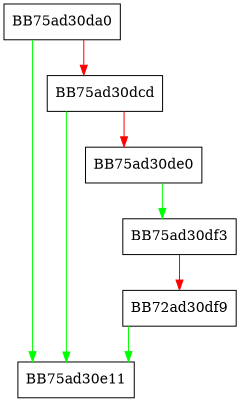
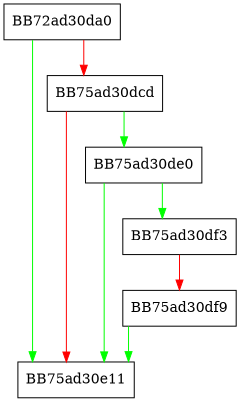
(62, 22) -> (62, 22)
(124, 124) -> (124, 124)
(66, 232) -> (66, 232)
none -> (104, 267)
(179, 308) -> (179, 308)
